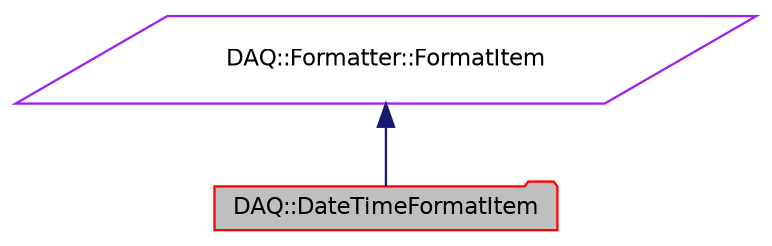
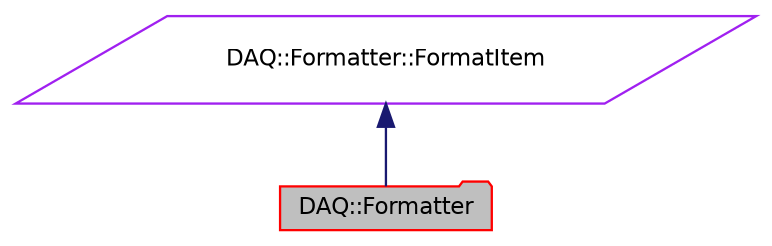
(386, 208) -> (386, 208)
